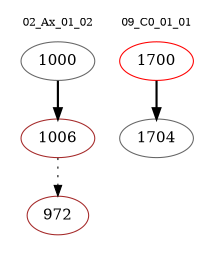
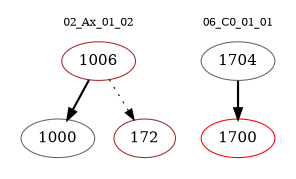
(157, 23) -> (238, 23)
(58, 94) -> (81, 95)
(157, 94) -> (238, 94)
(58, 216) -> (145, 138)
